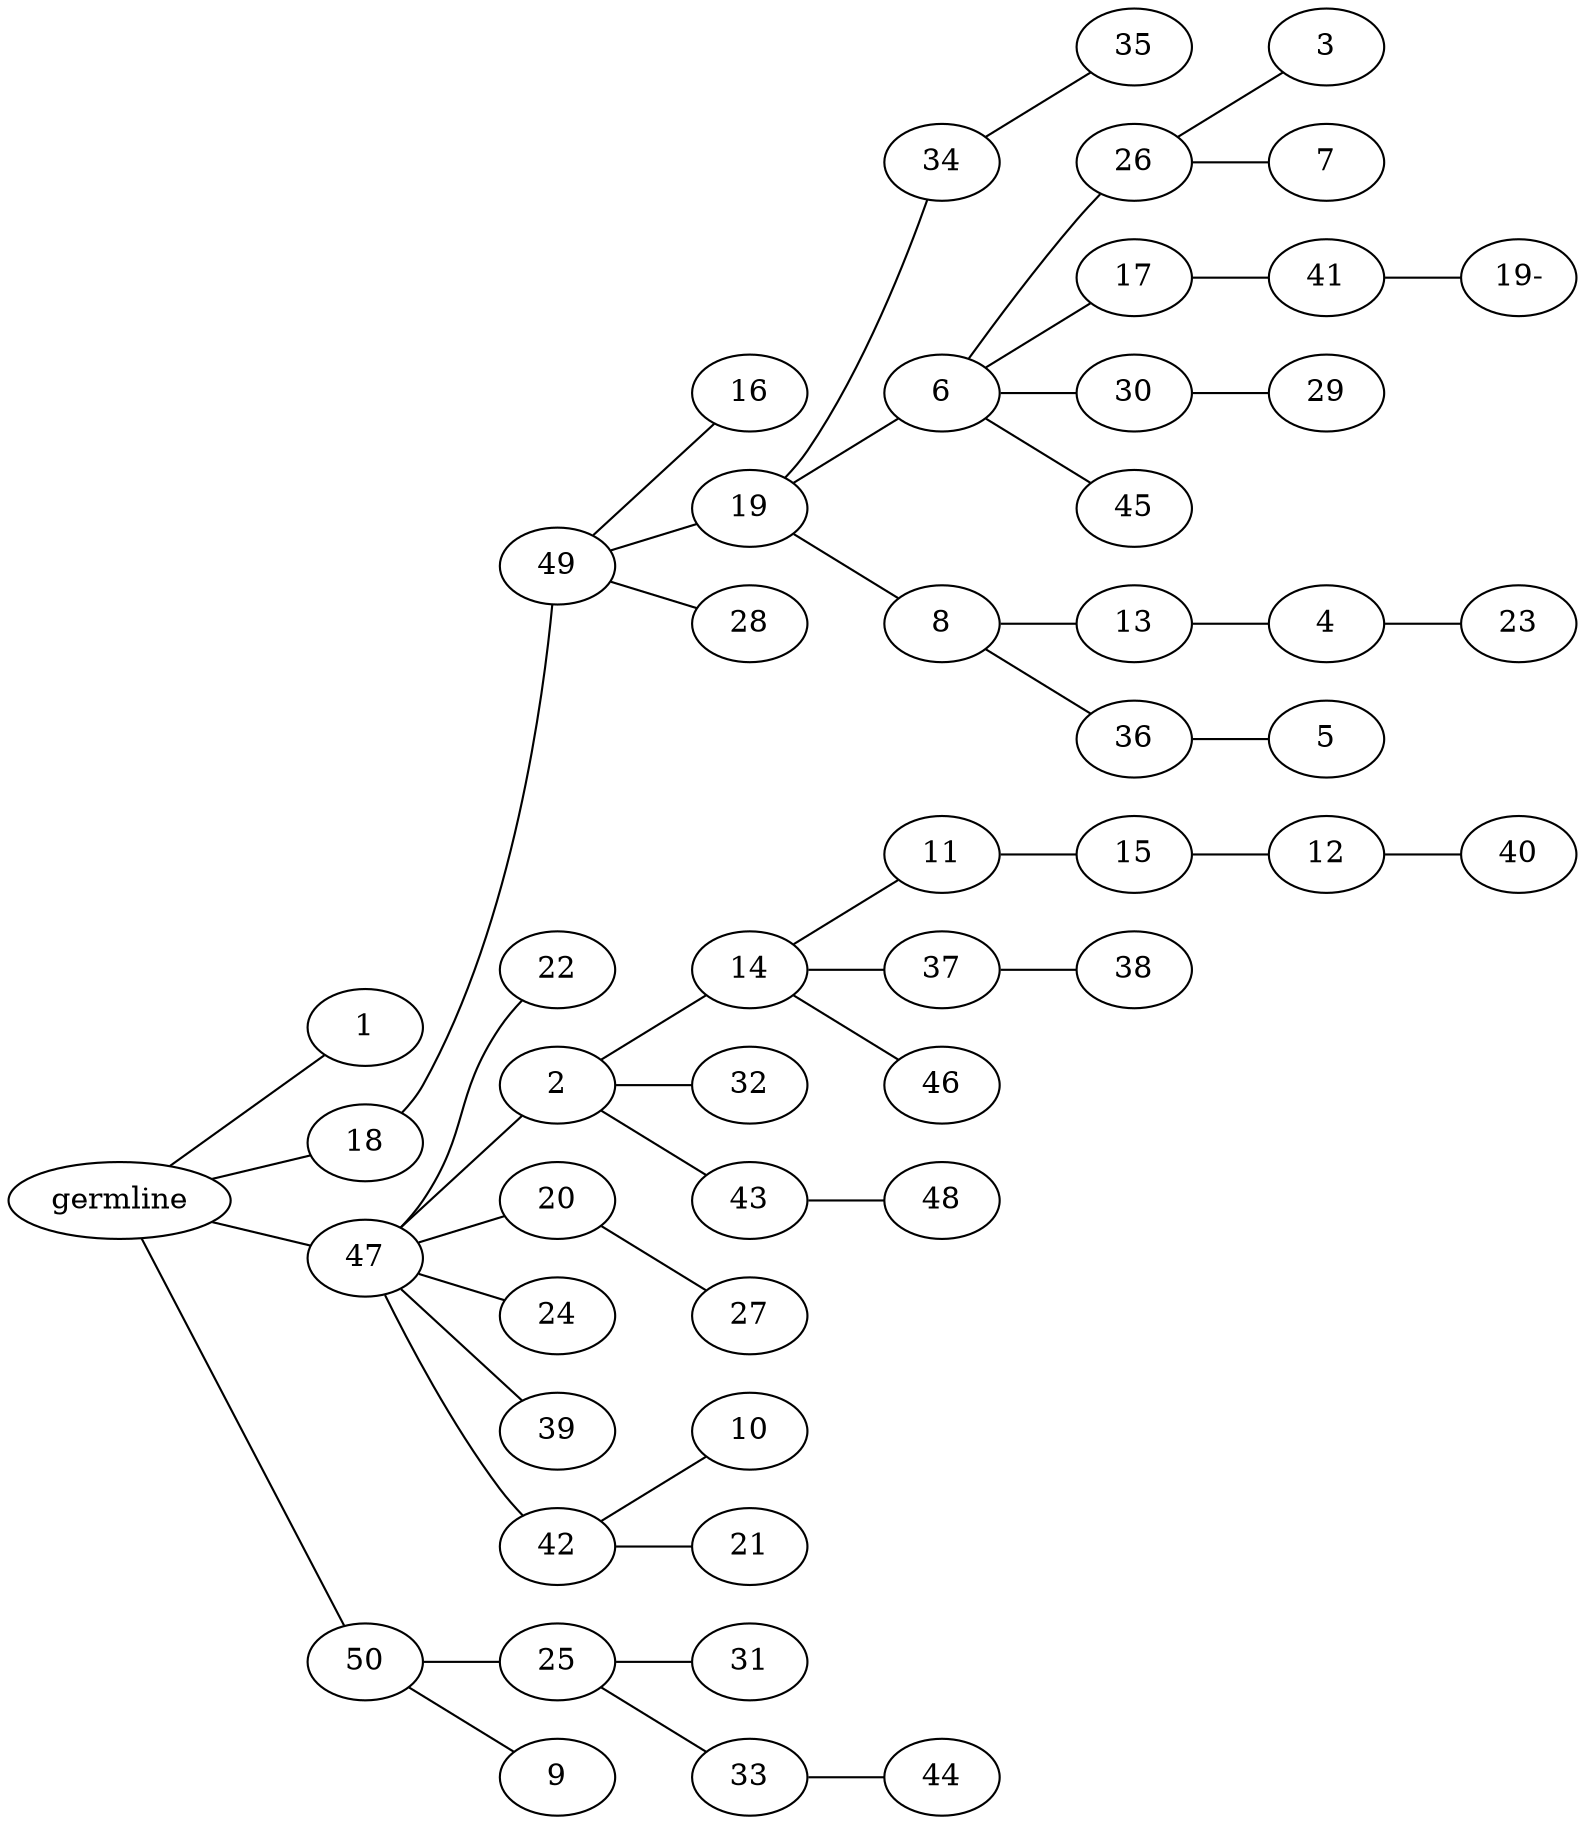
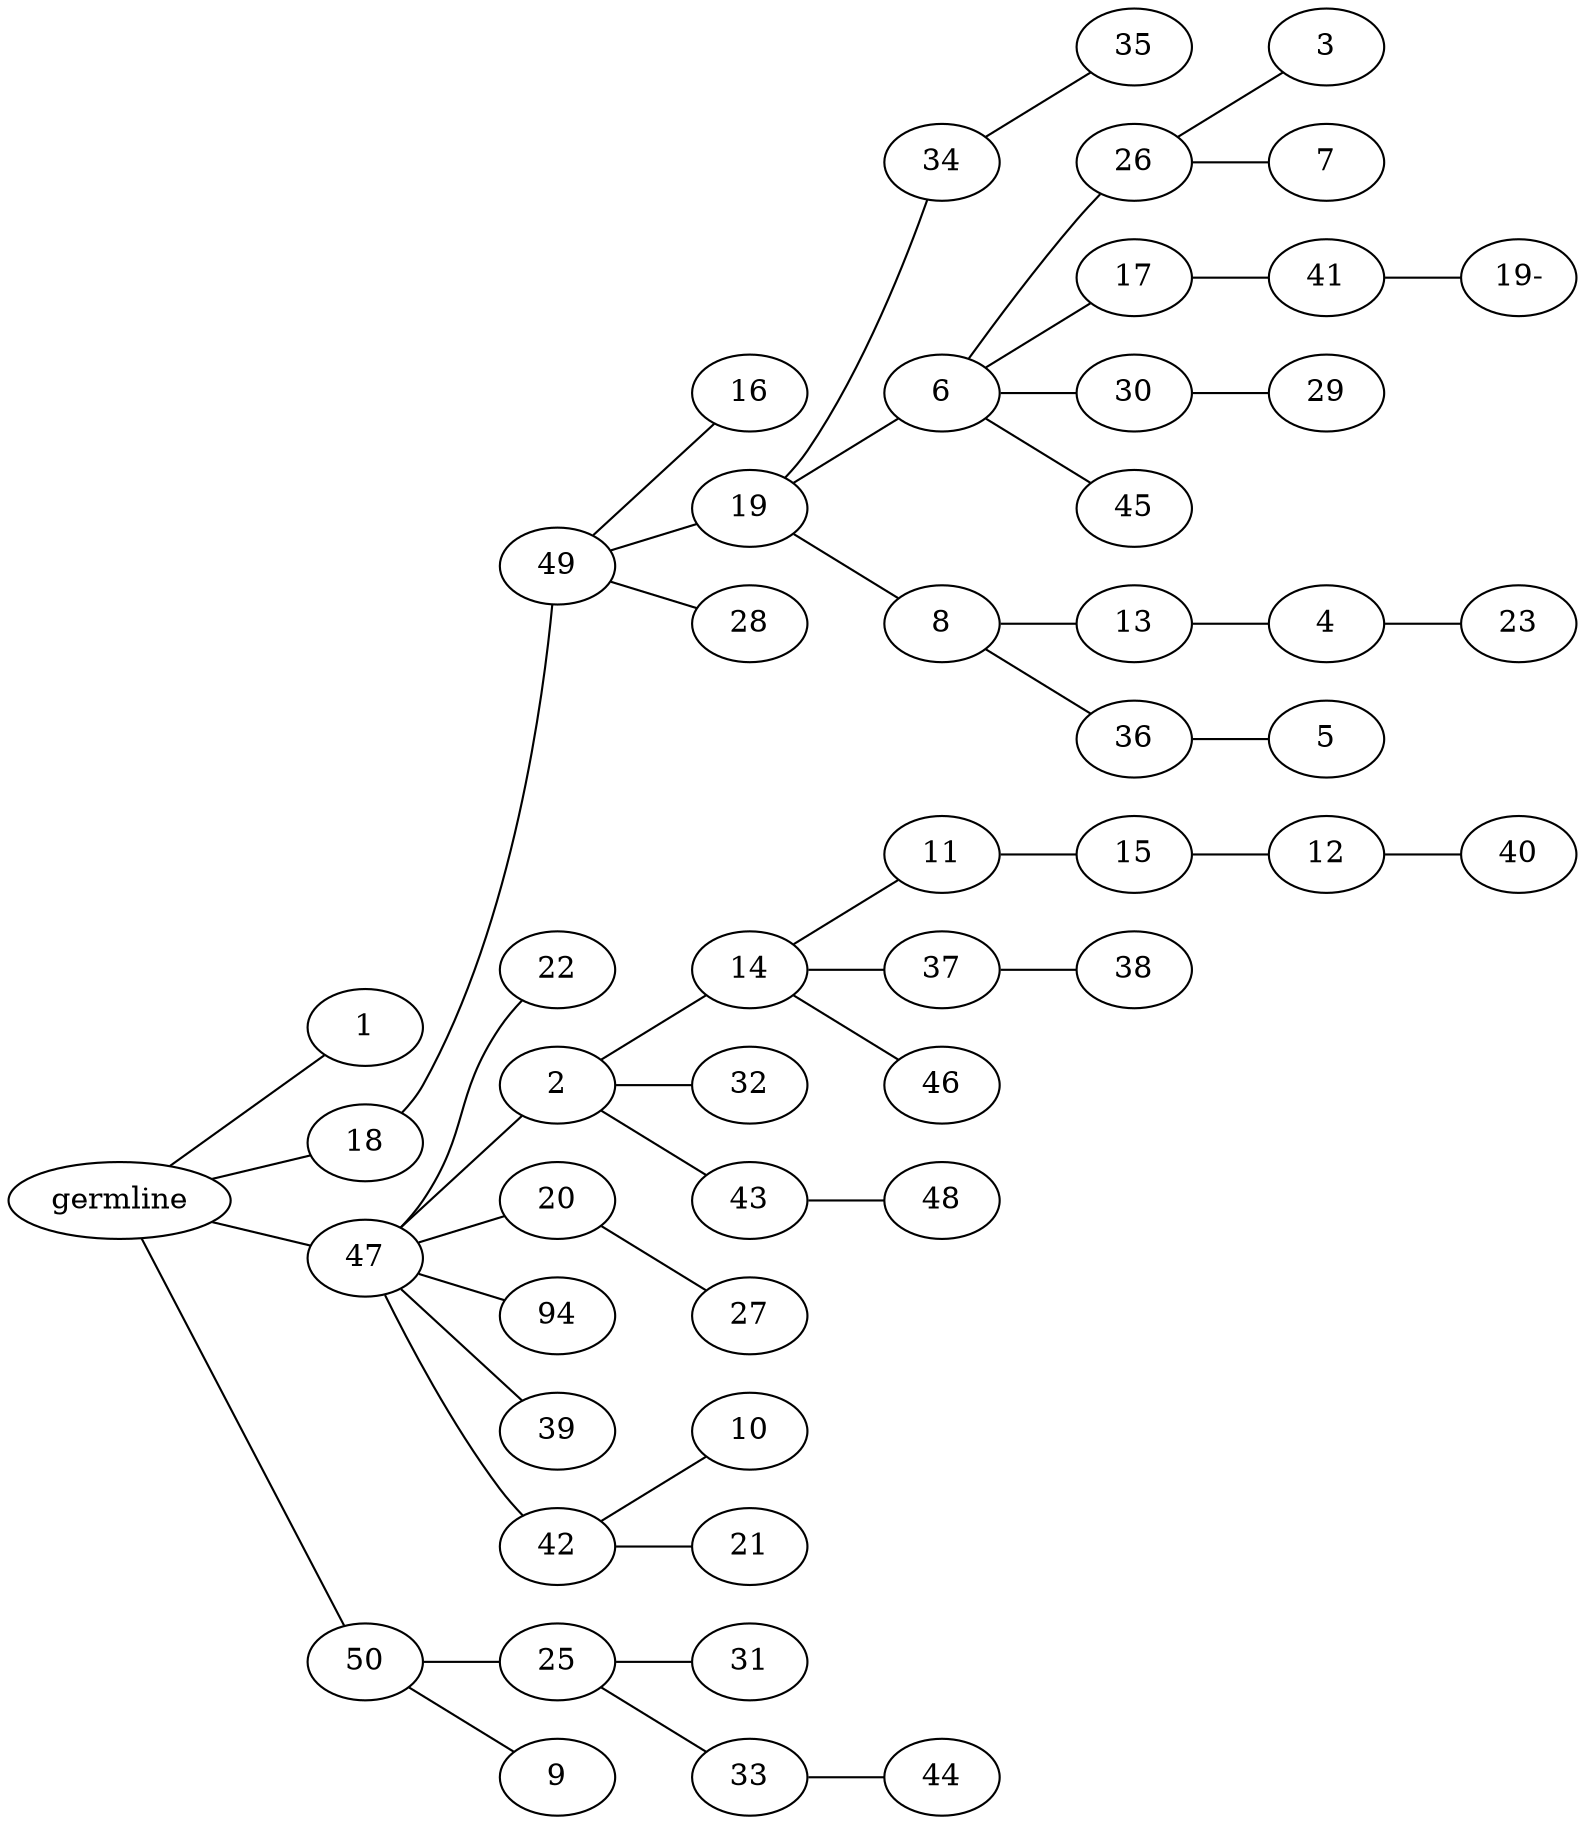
(558, 1316) -> (558, 1316)
